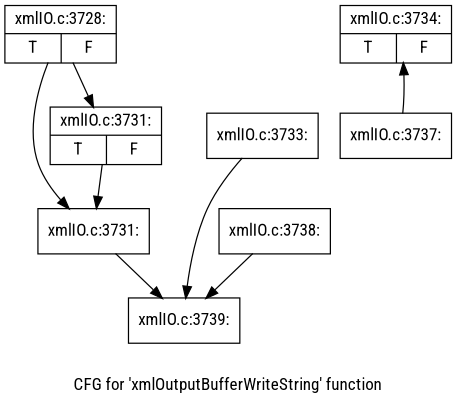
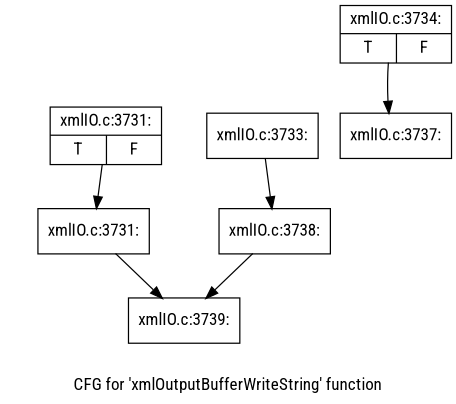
(61, 34) -> none
(404, 94) -> (388, 82)
(204, 217) -> (268, 177)
